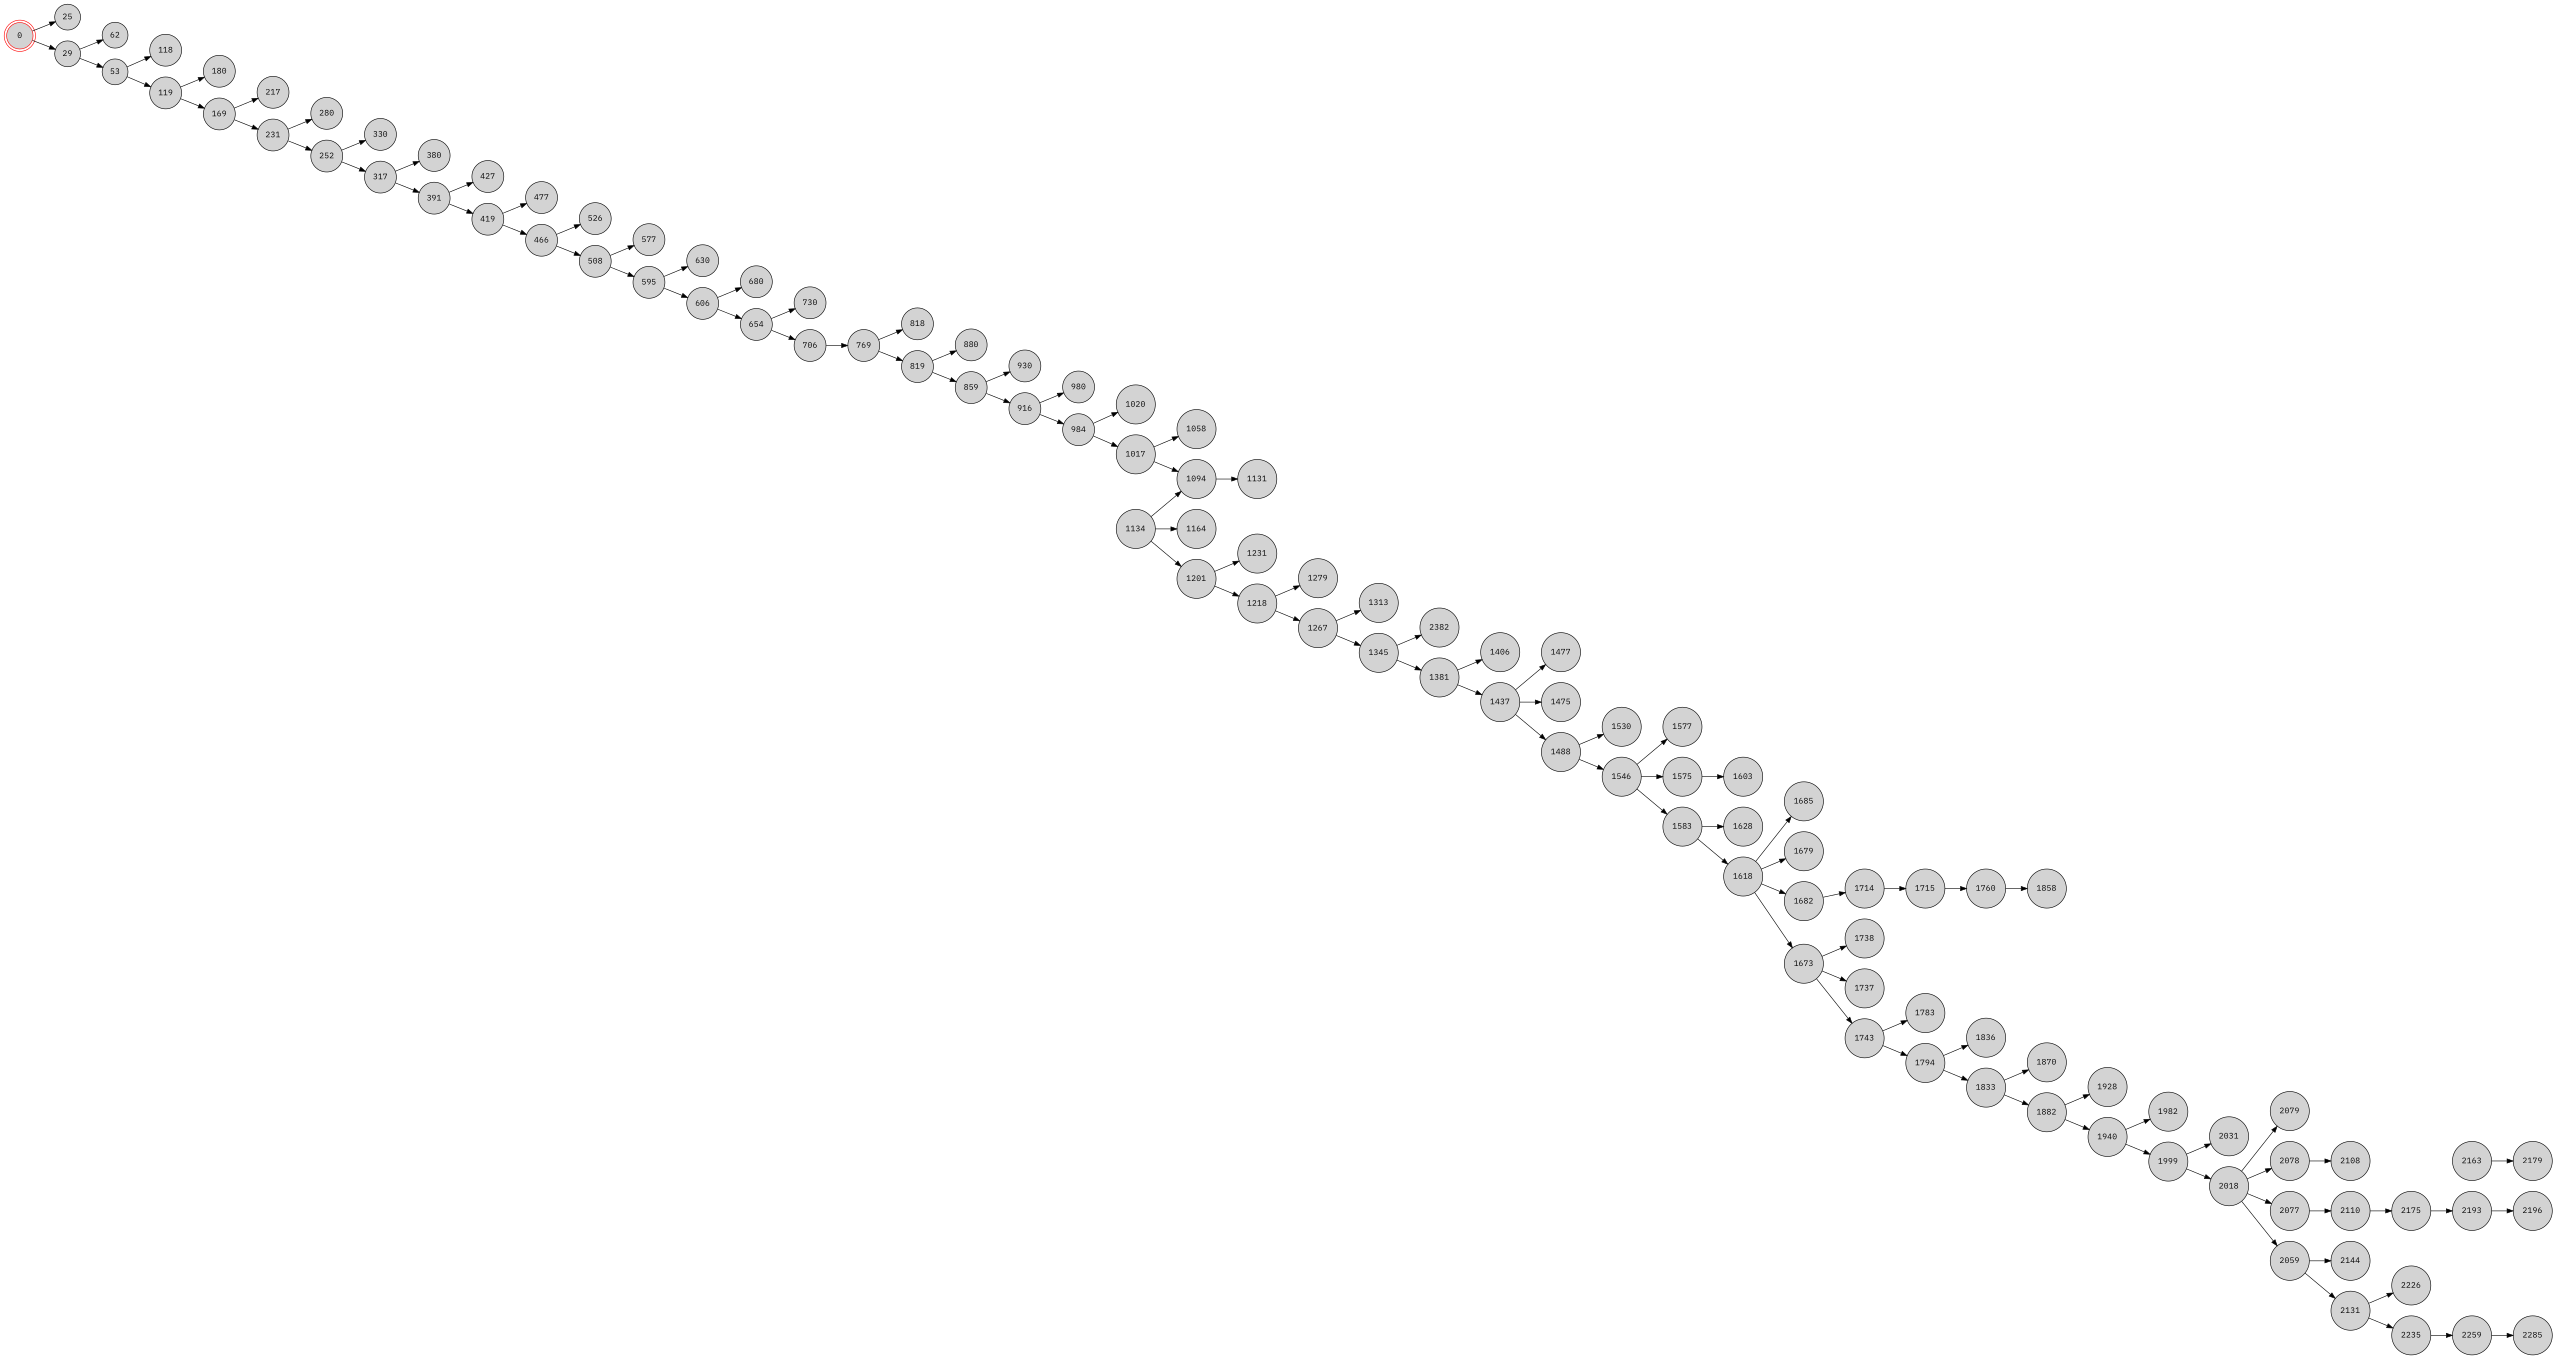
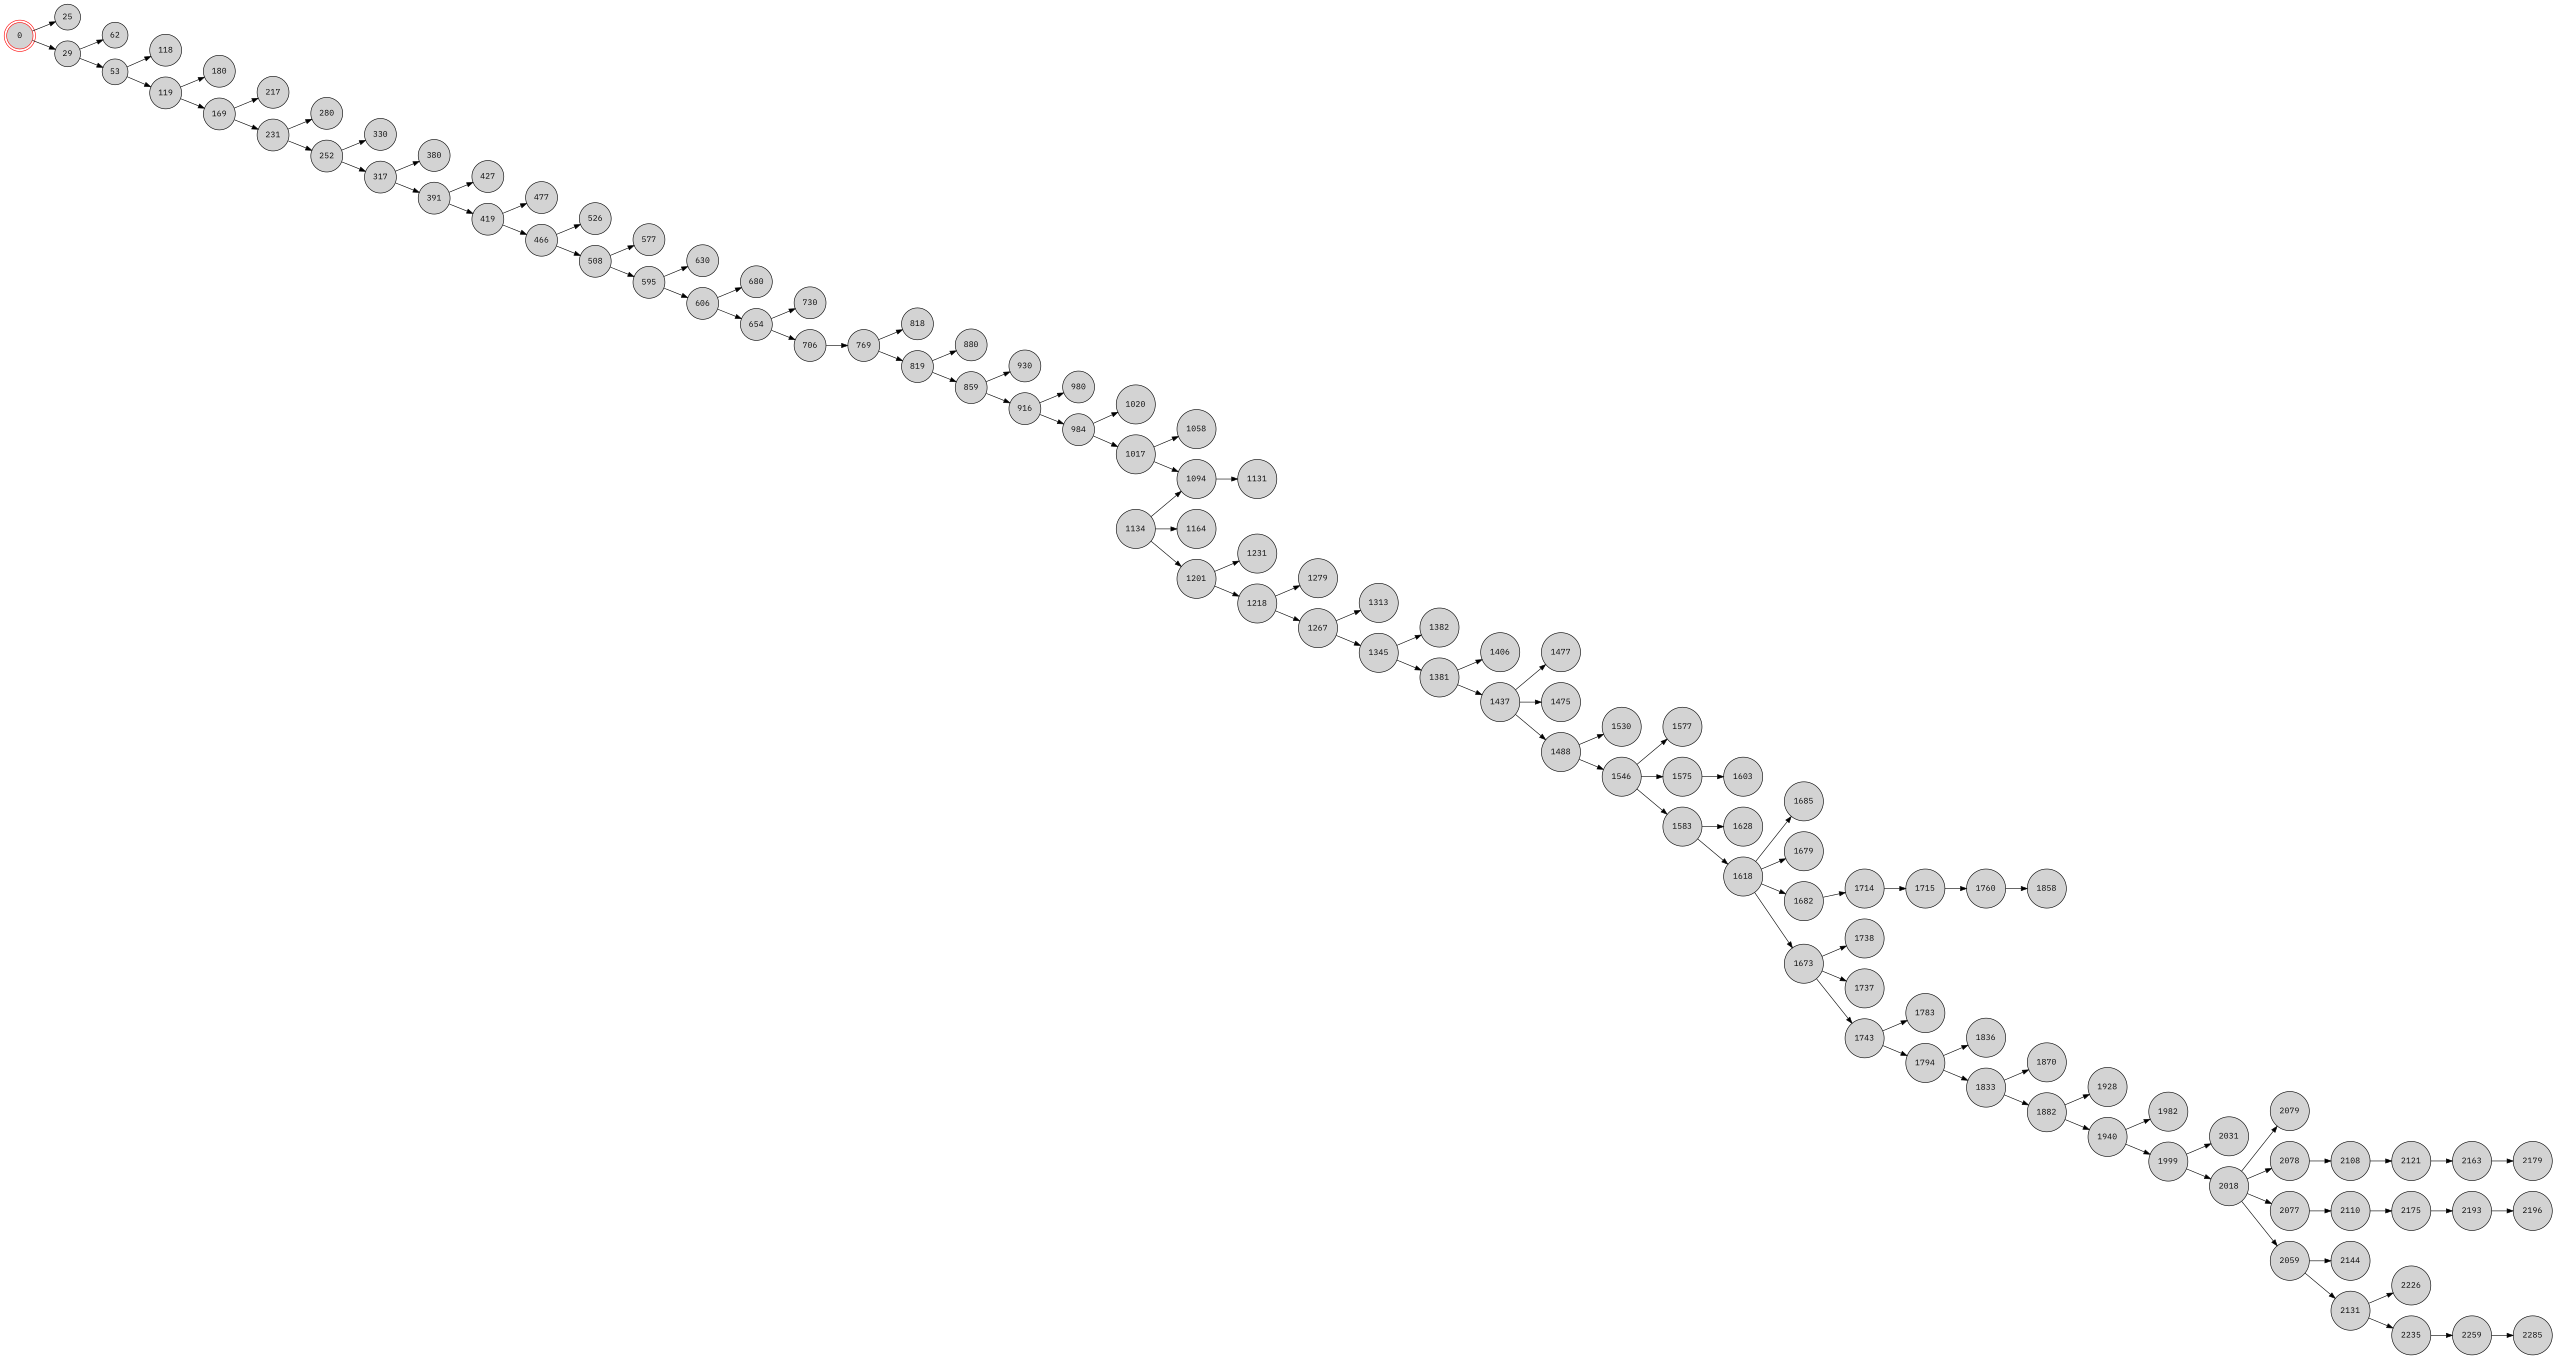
(1439, 628) -> (1439, 628)
none -> (2411, 1161)
